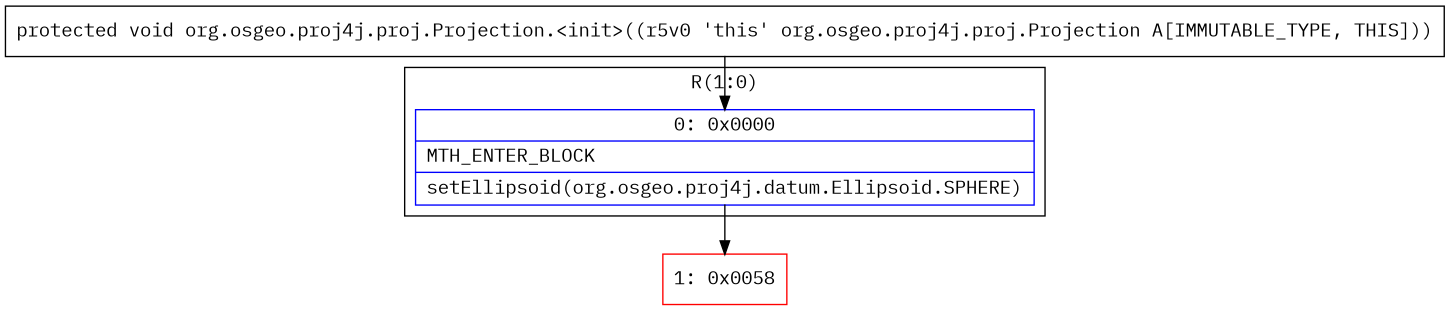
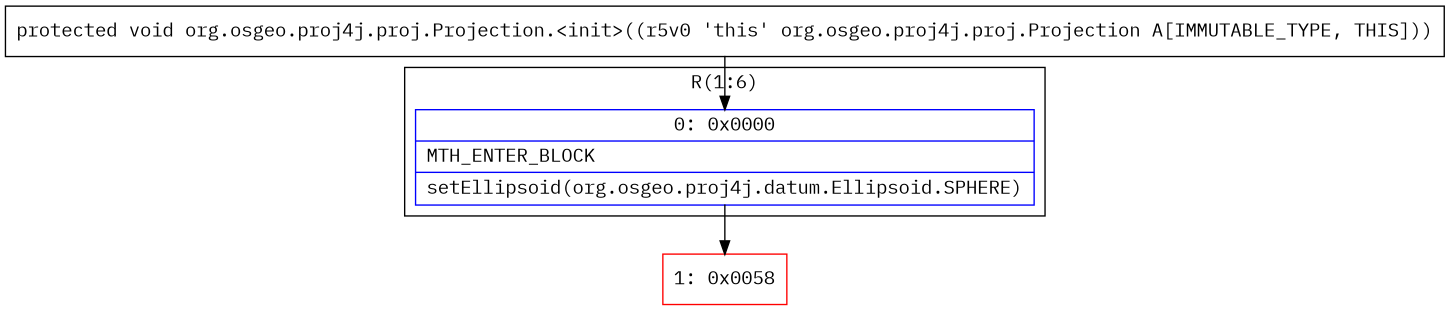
(725, 83) -> (725, 83)
